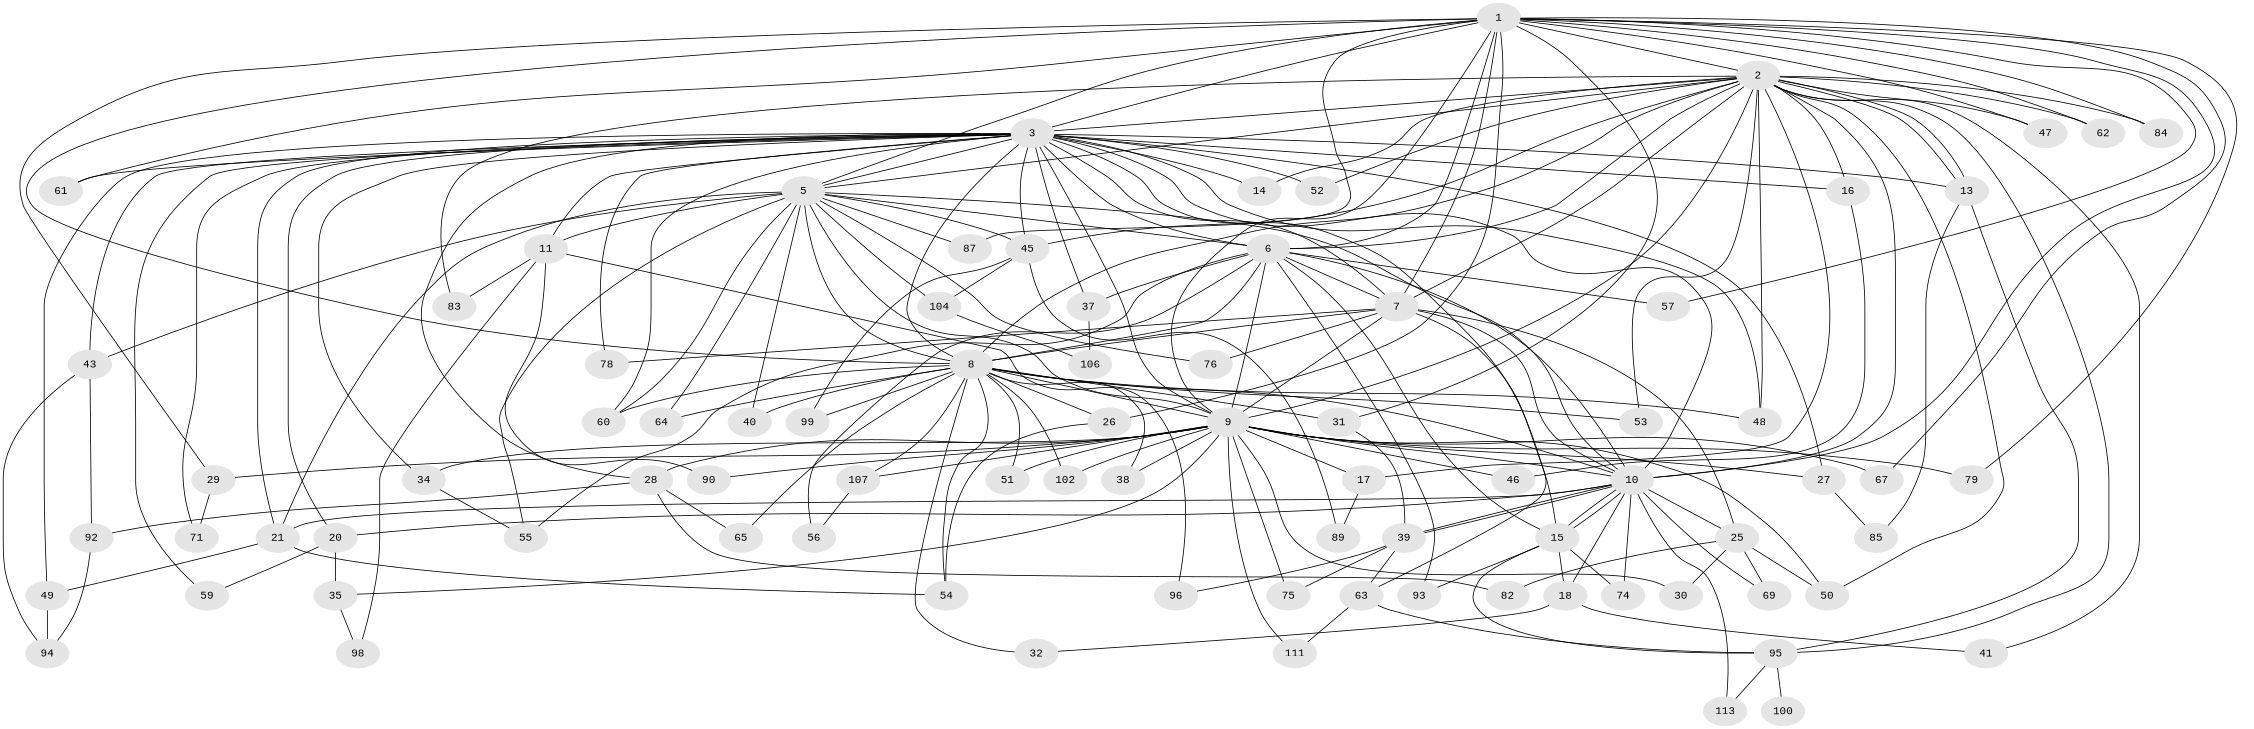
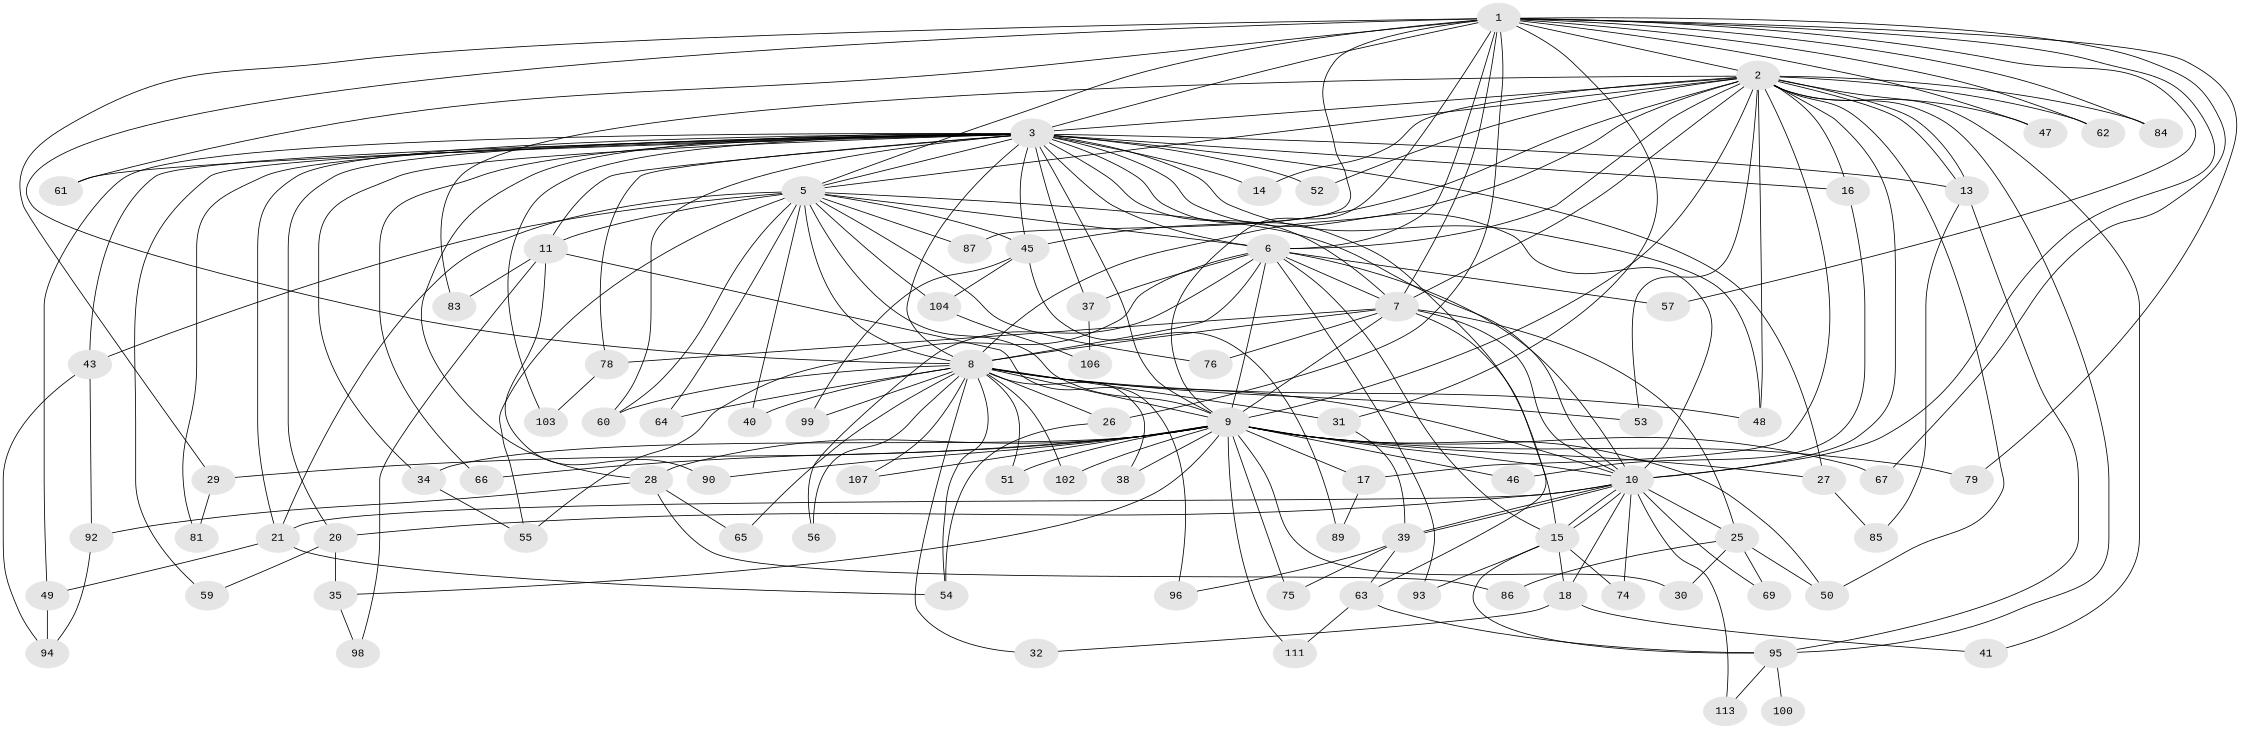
none -> (546, 422)
none -> (482, 480)
(837, 508) -> (863, 448)
(197, 538) -> (197, 538)
(1508, 596) -> (1508, 596)
